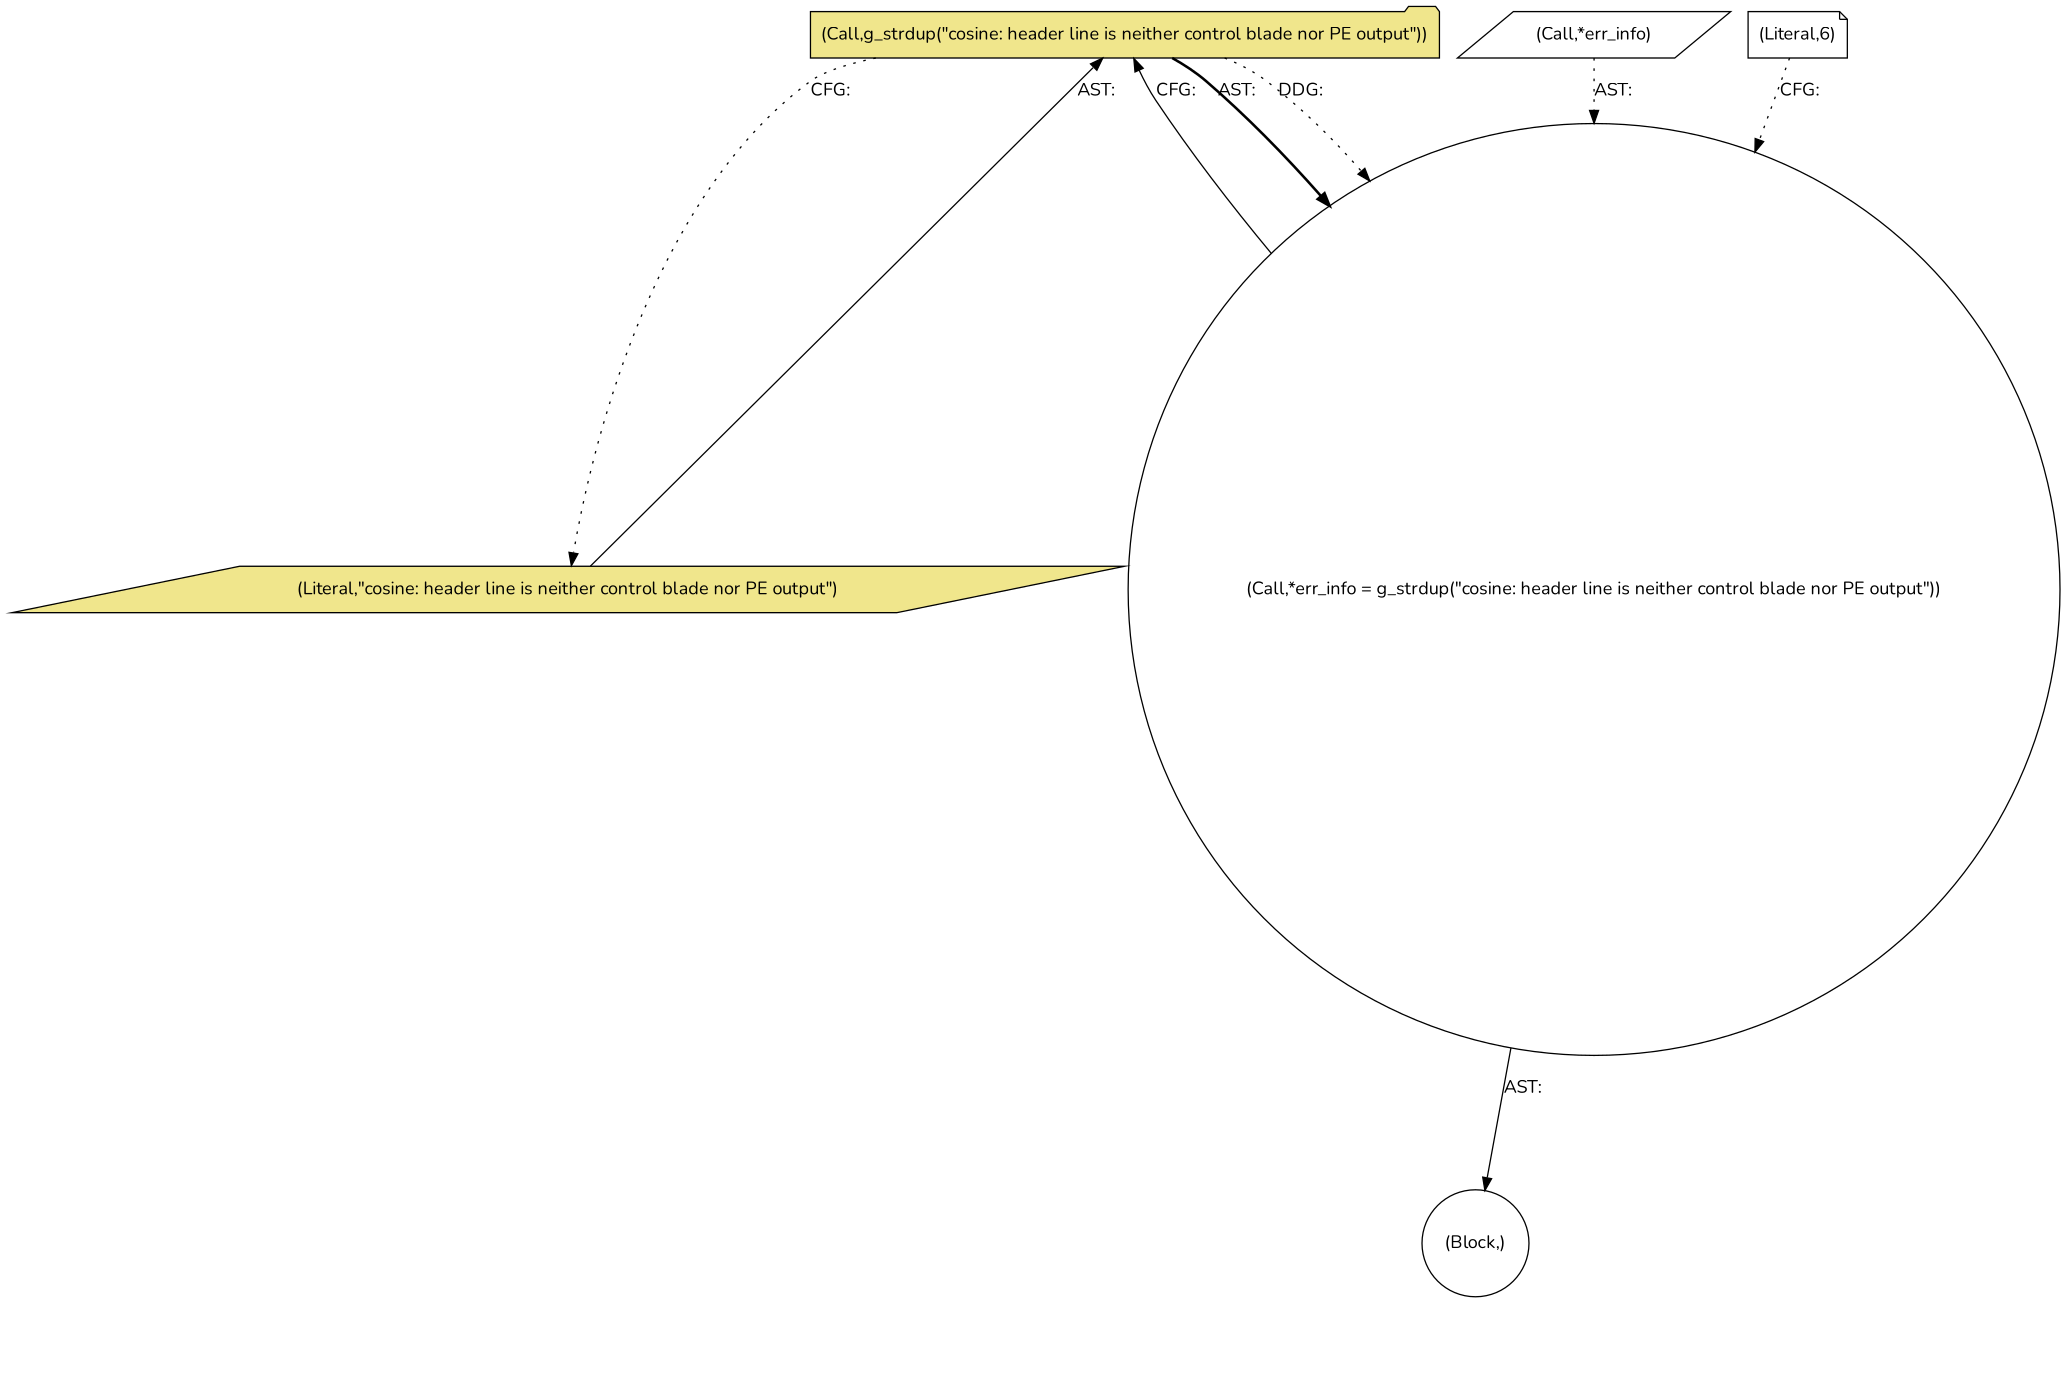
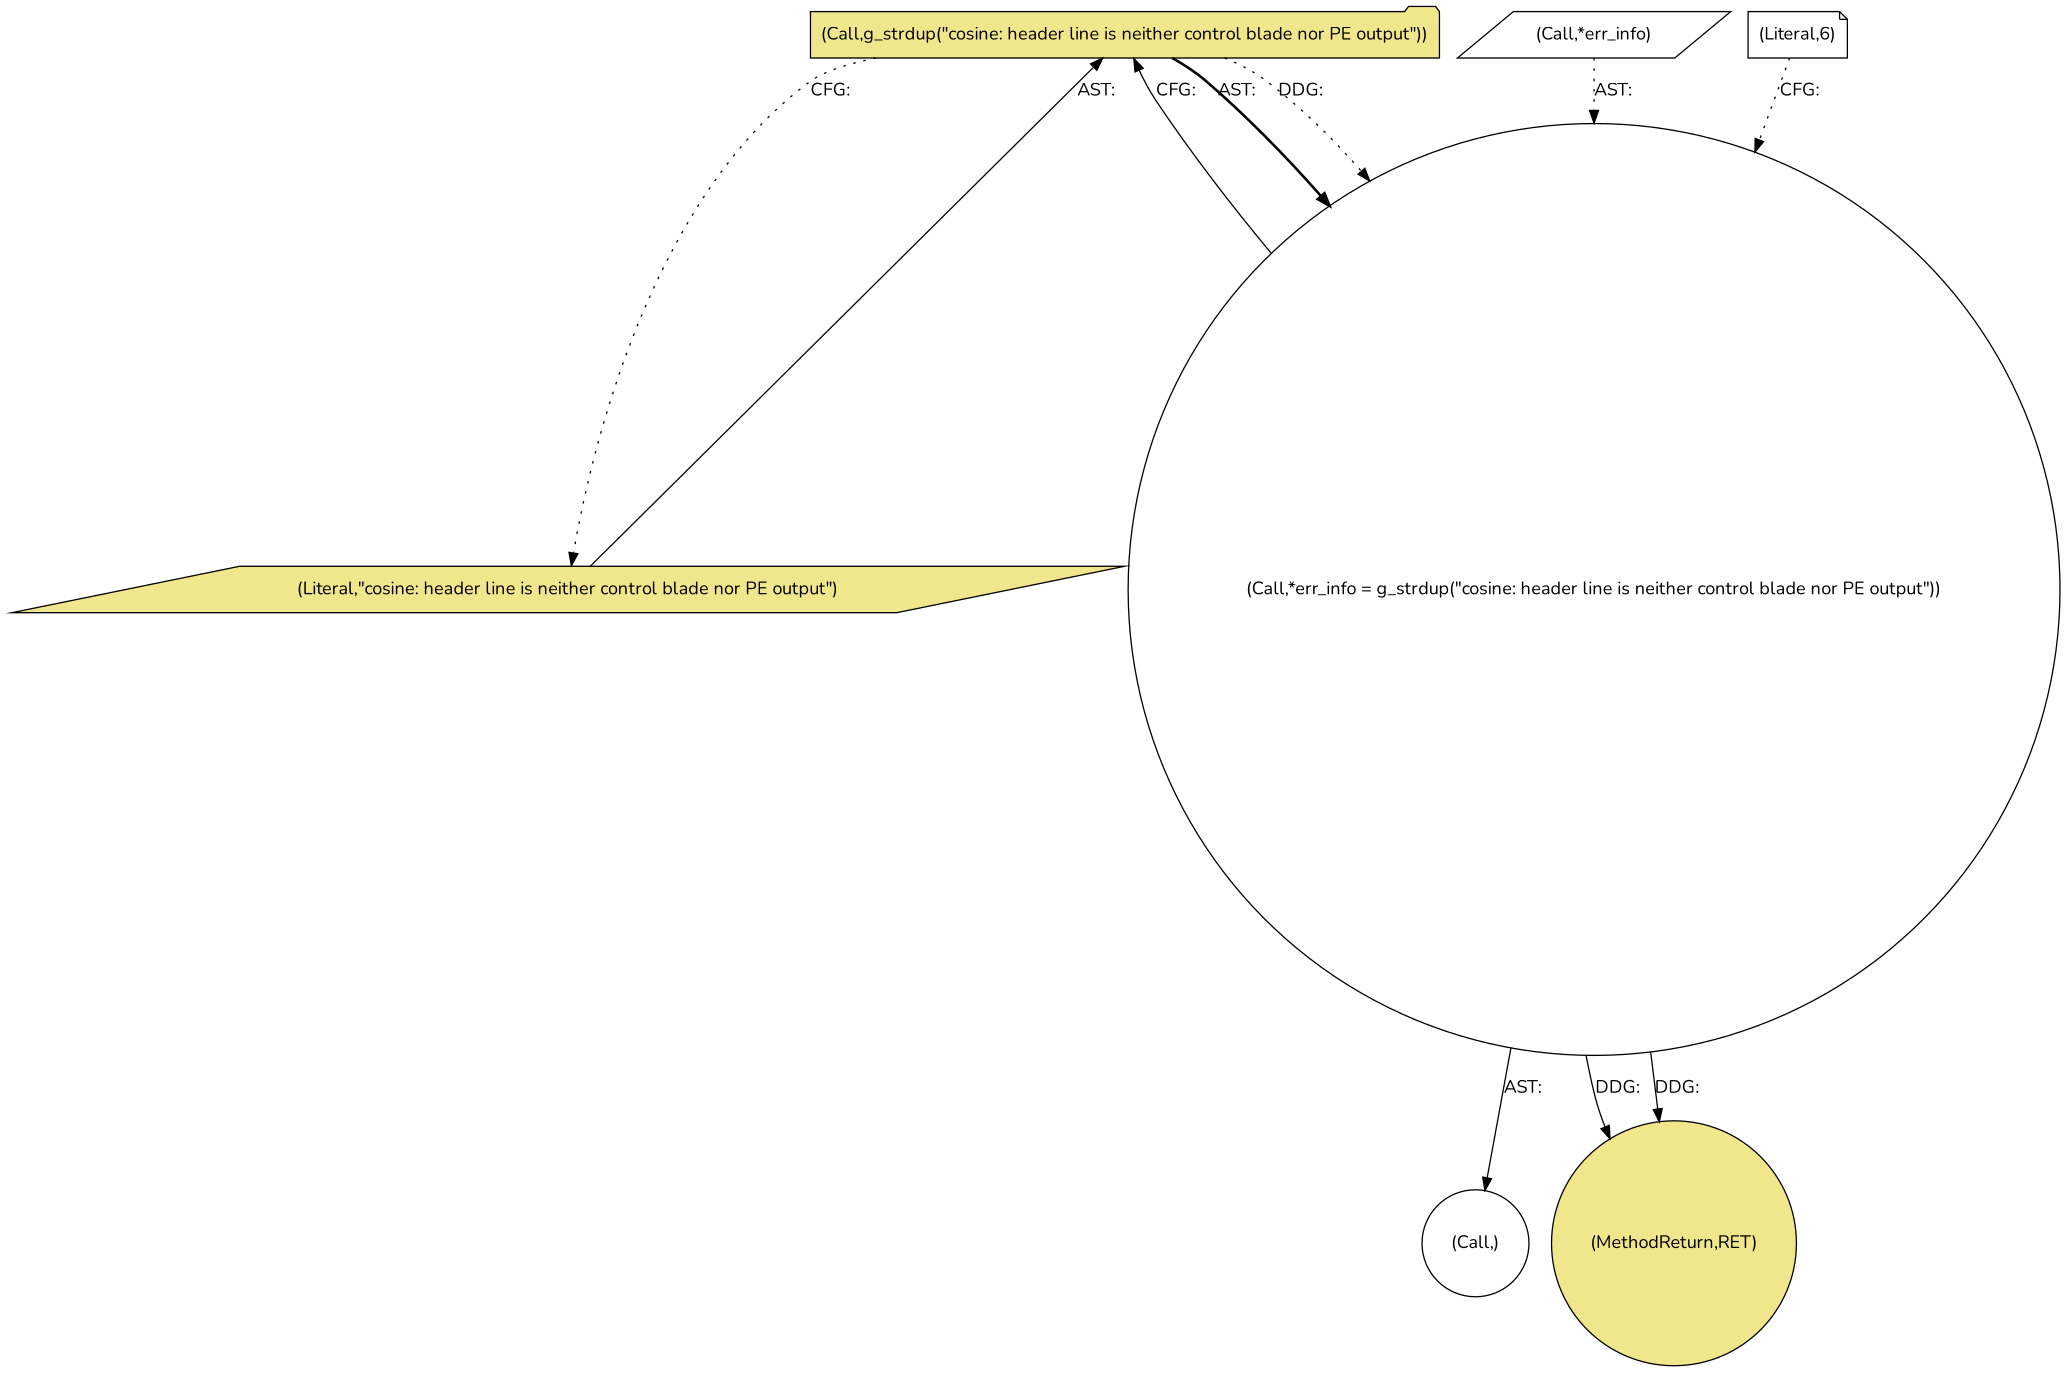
(1476, 1243) -> (1476, 1243)
none -> (1674, 1243)
